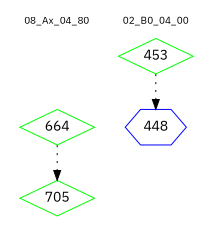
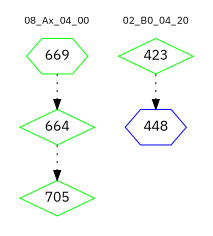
(57, 21) -> (57, 21)
(156, 21) -> (156, 21)
none -> (57, 56)
(156, 56) -> (156, 56)
